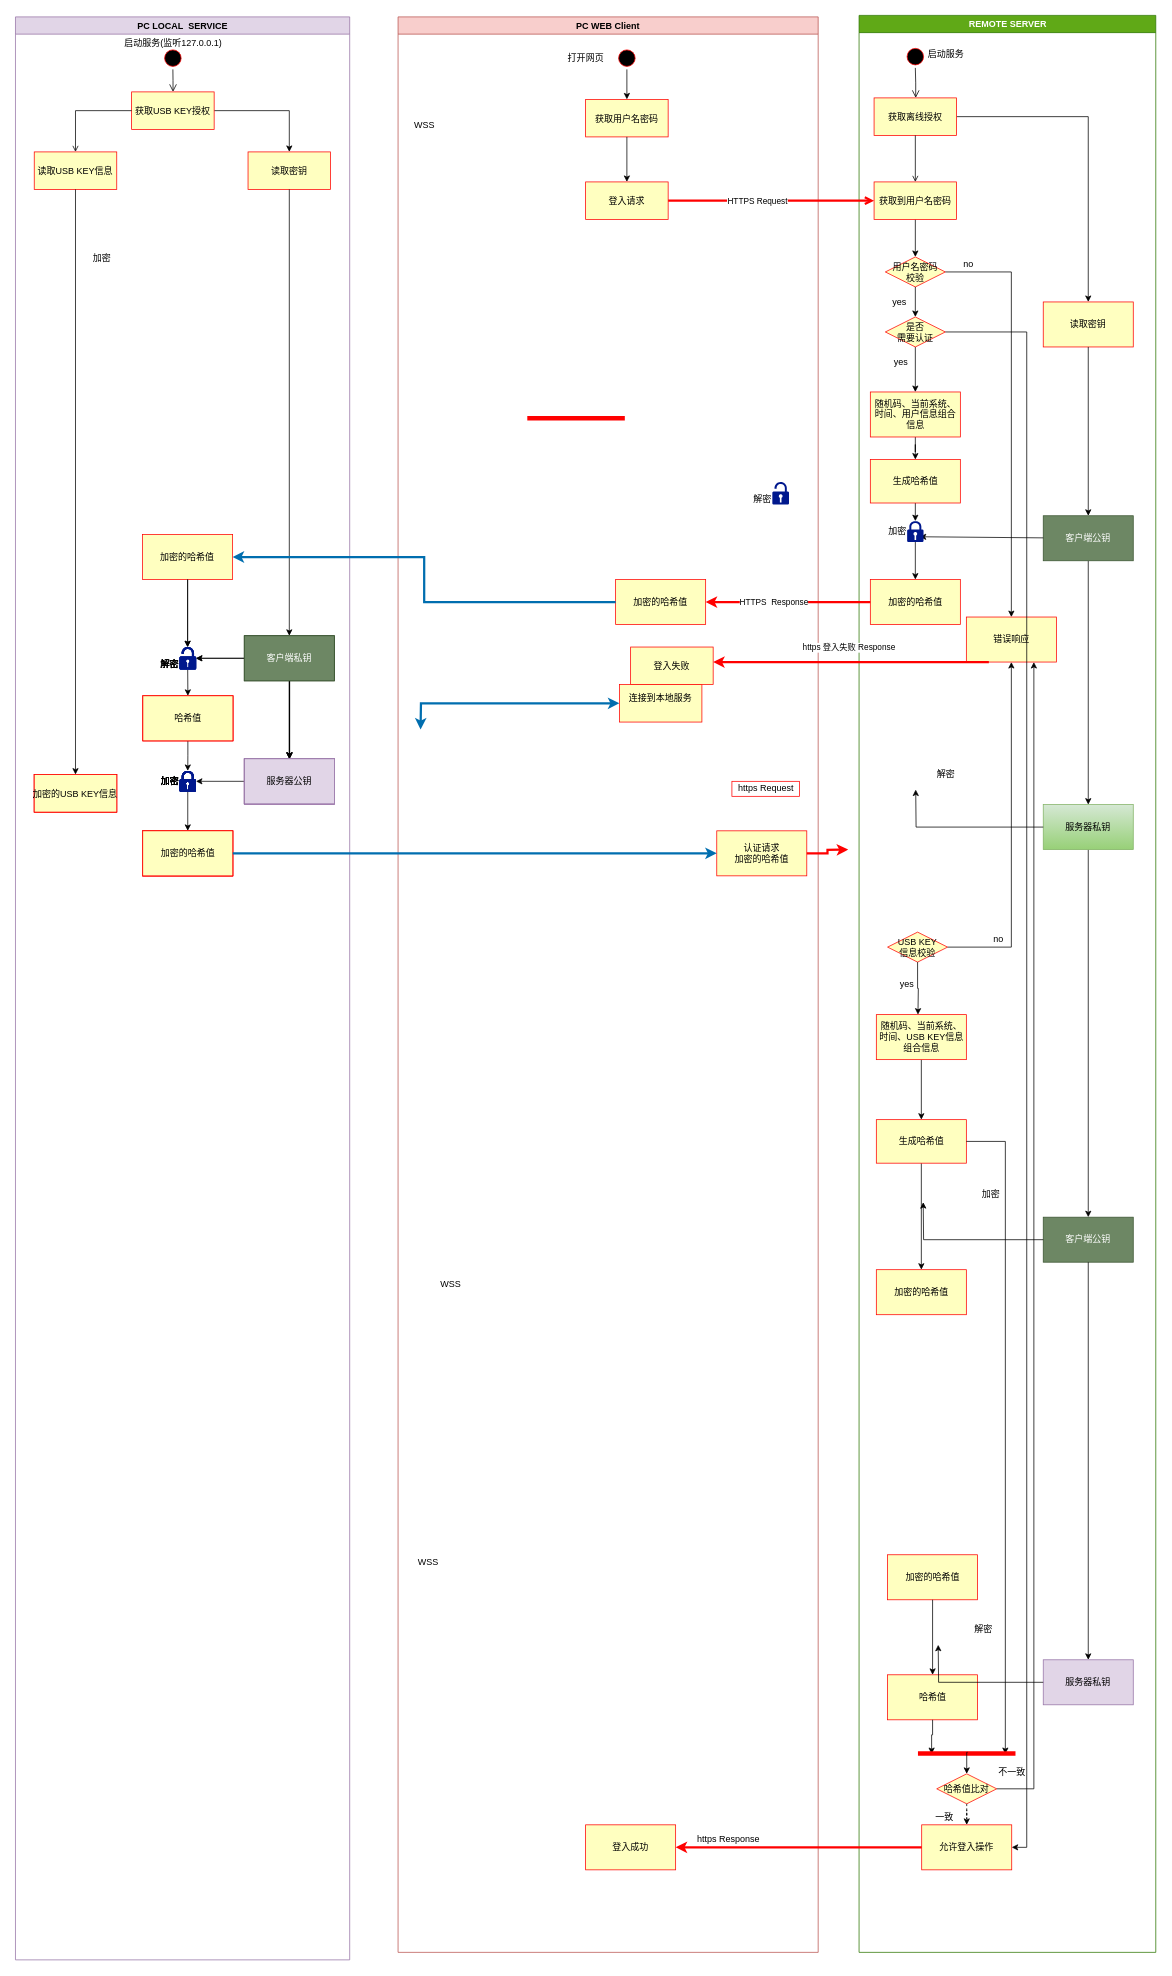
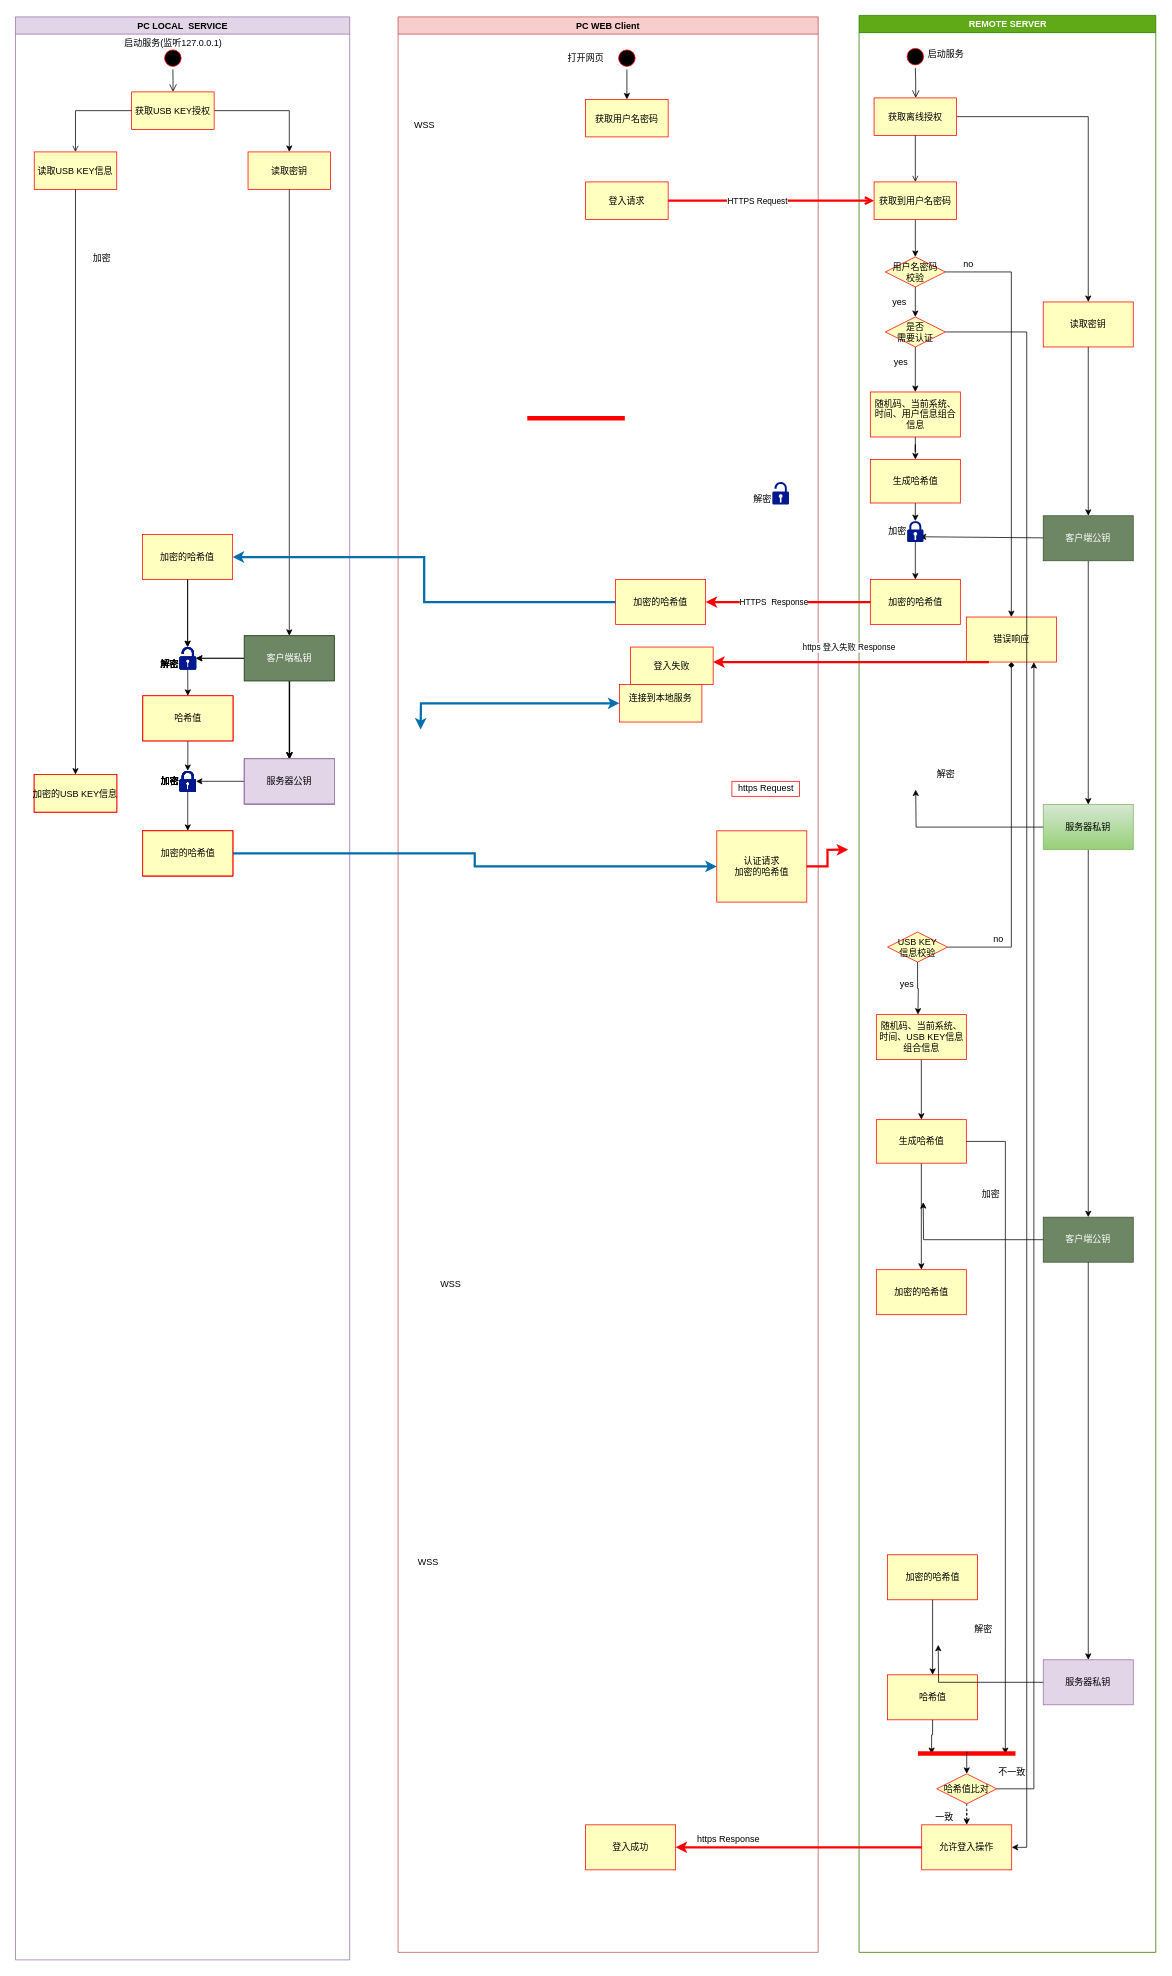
(627, 175) -> none
(1011, 668) -> (1011, 669)
(761, 853) -> (761, 866)
